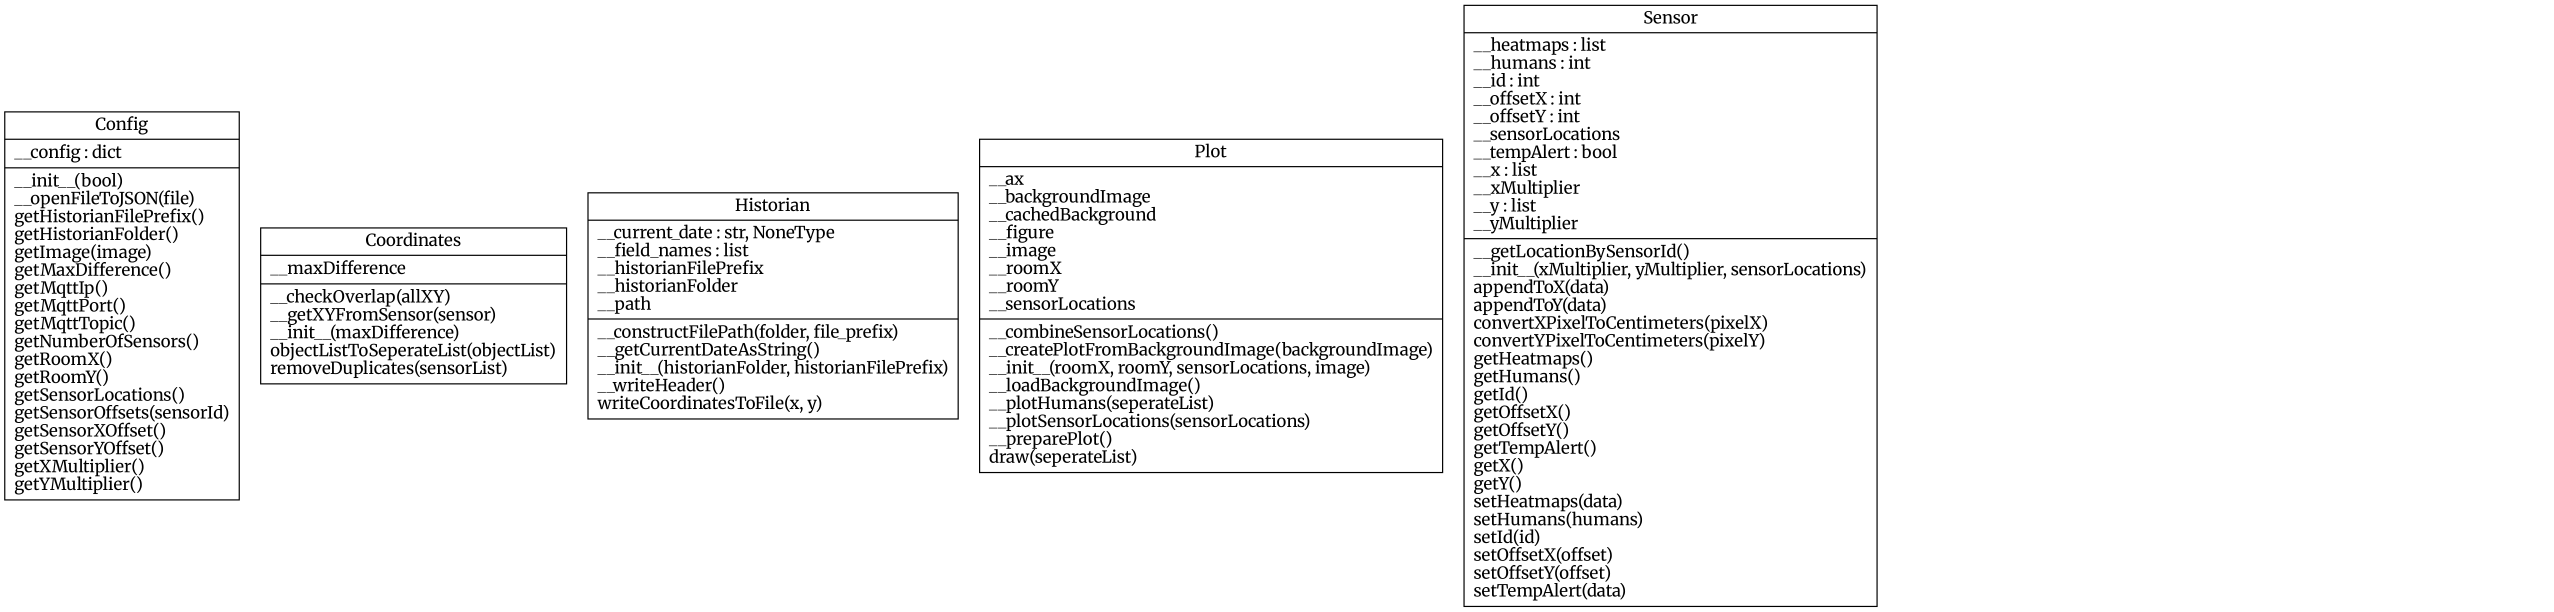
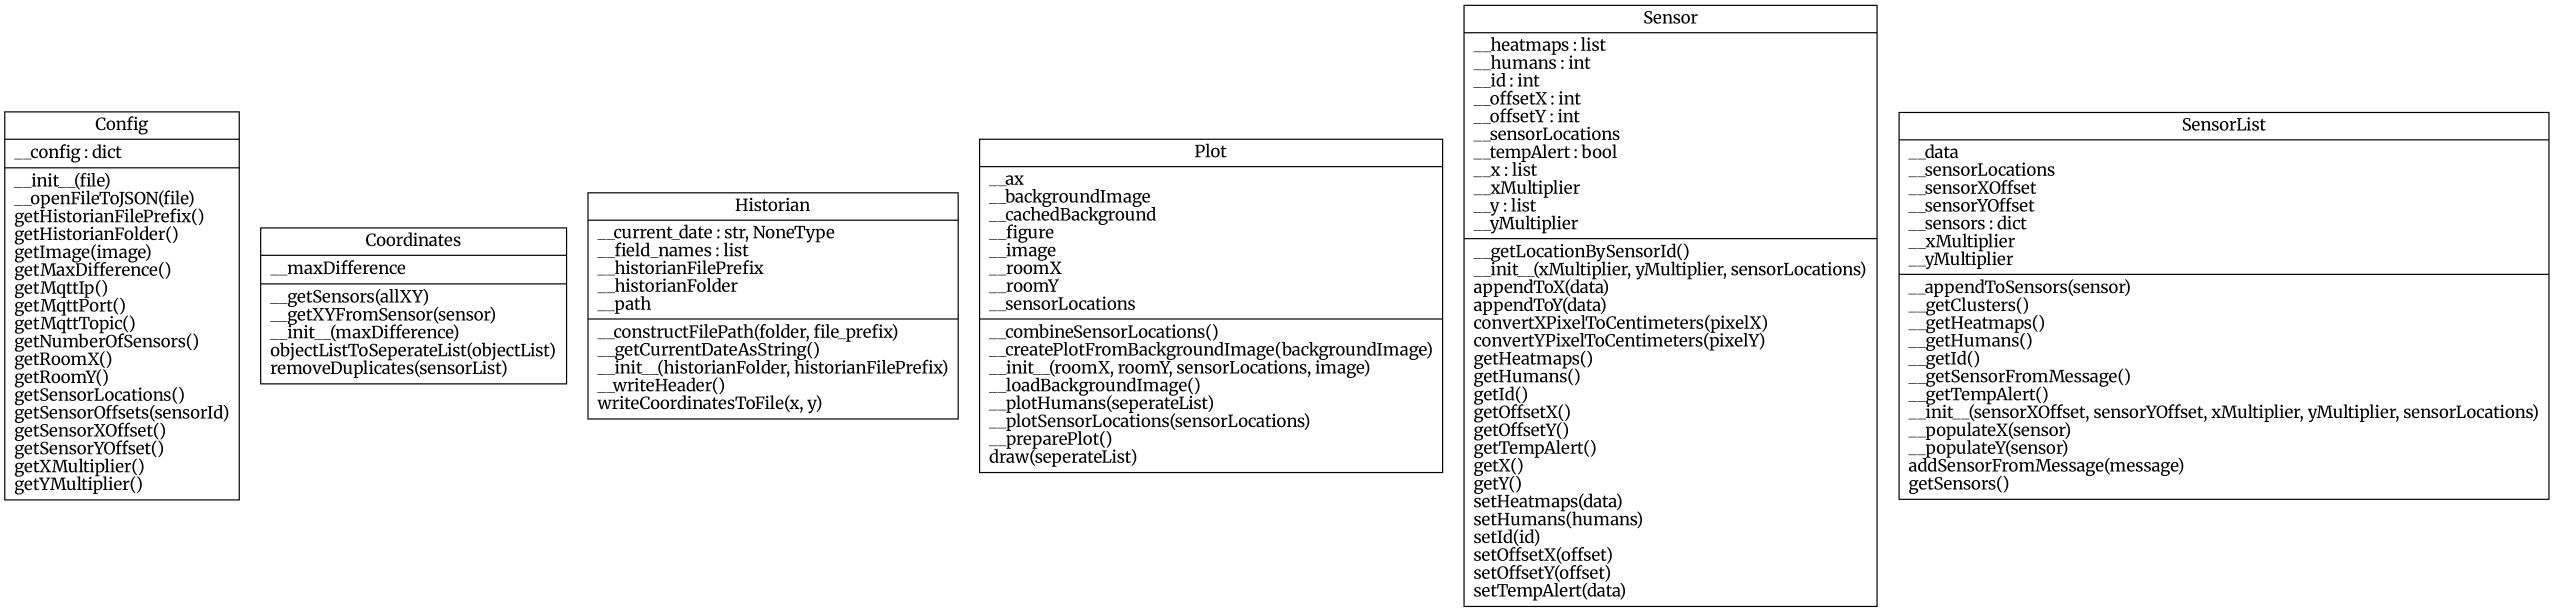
(69, 182) -> (63, 182)
(361, 298) -> (350, 298)
none -> (2224, 306)
